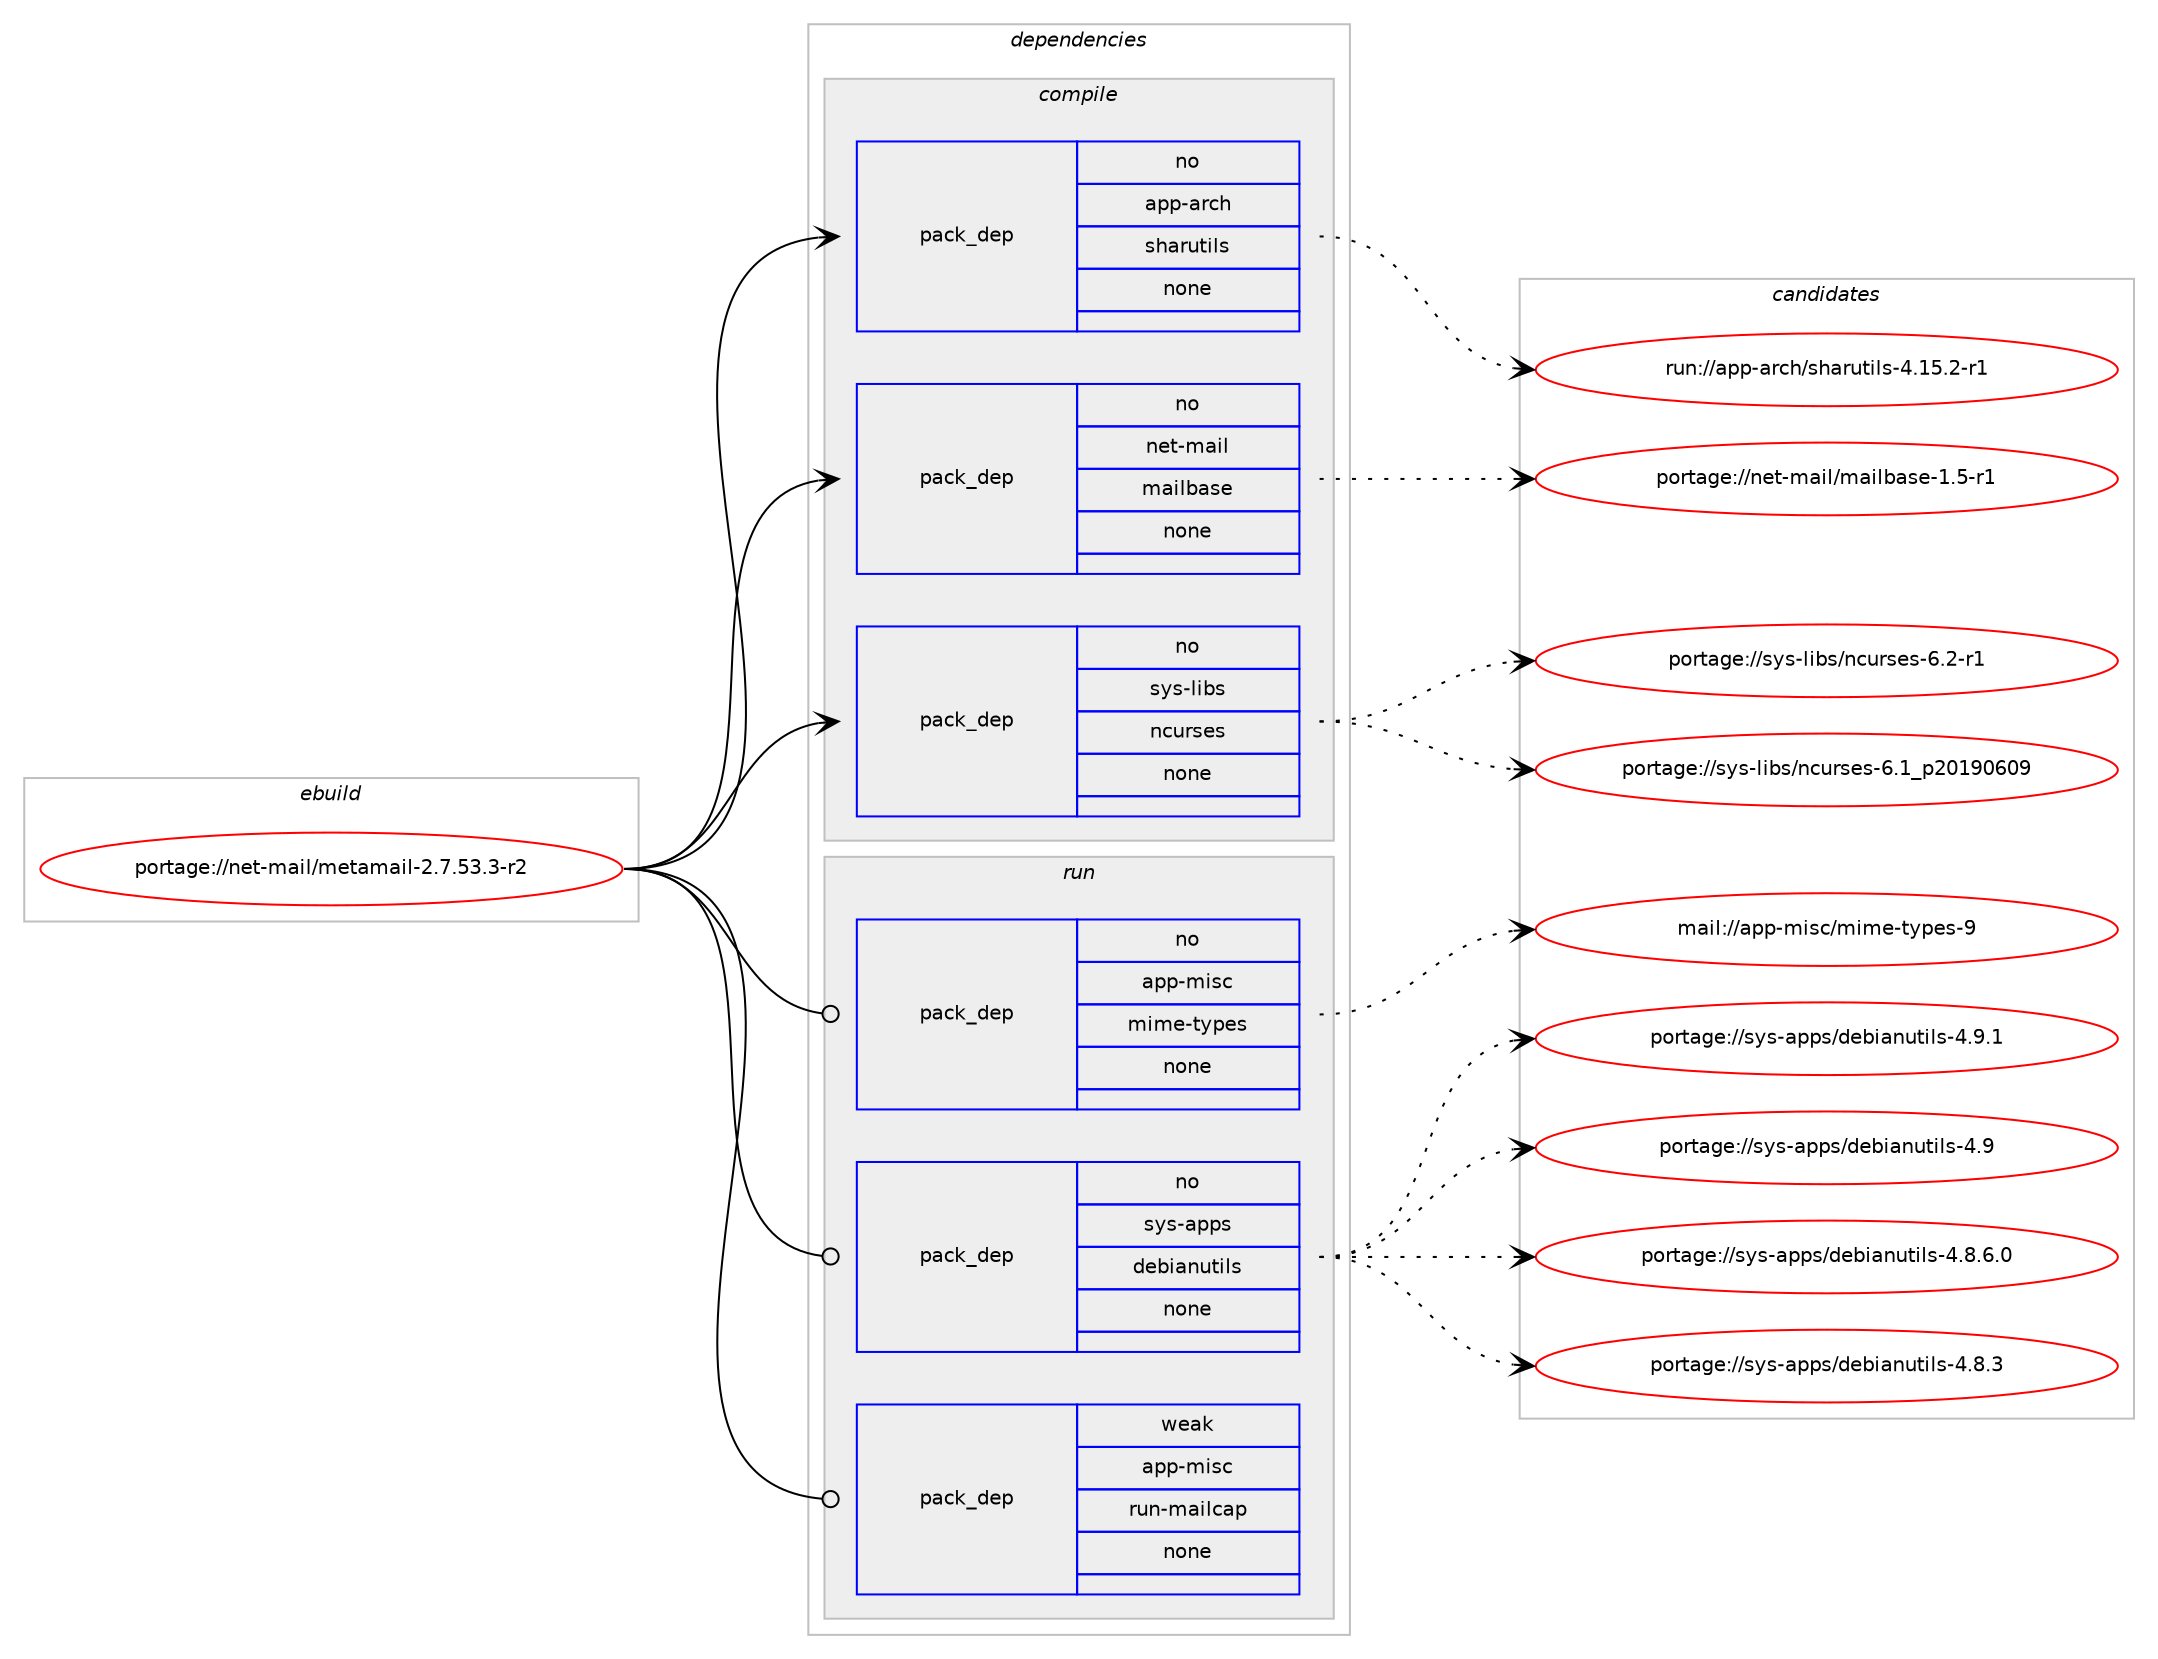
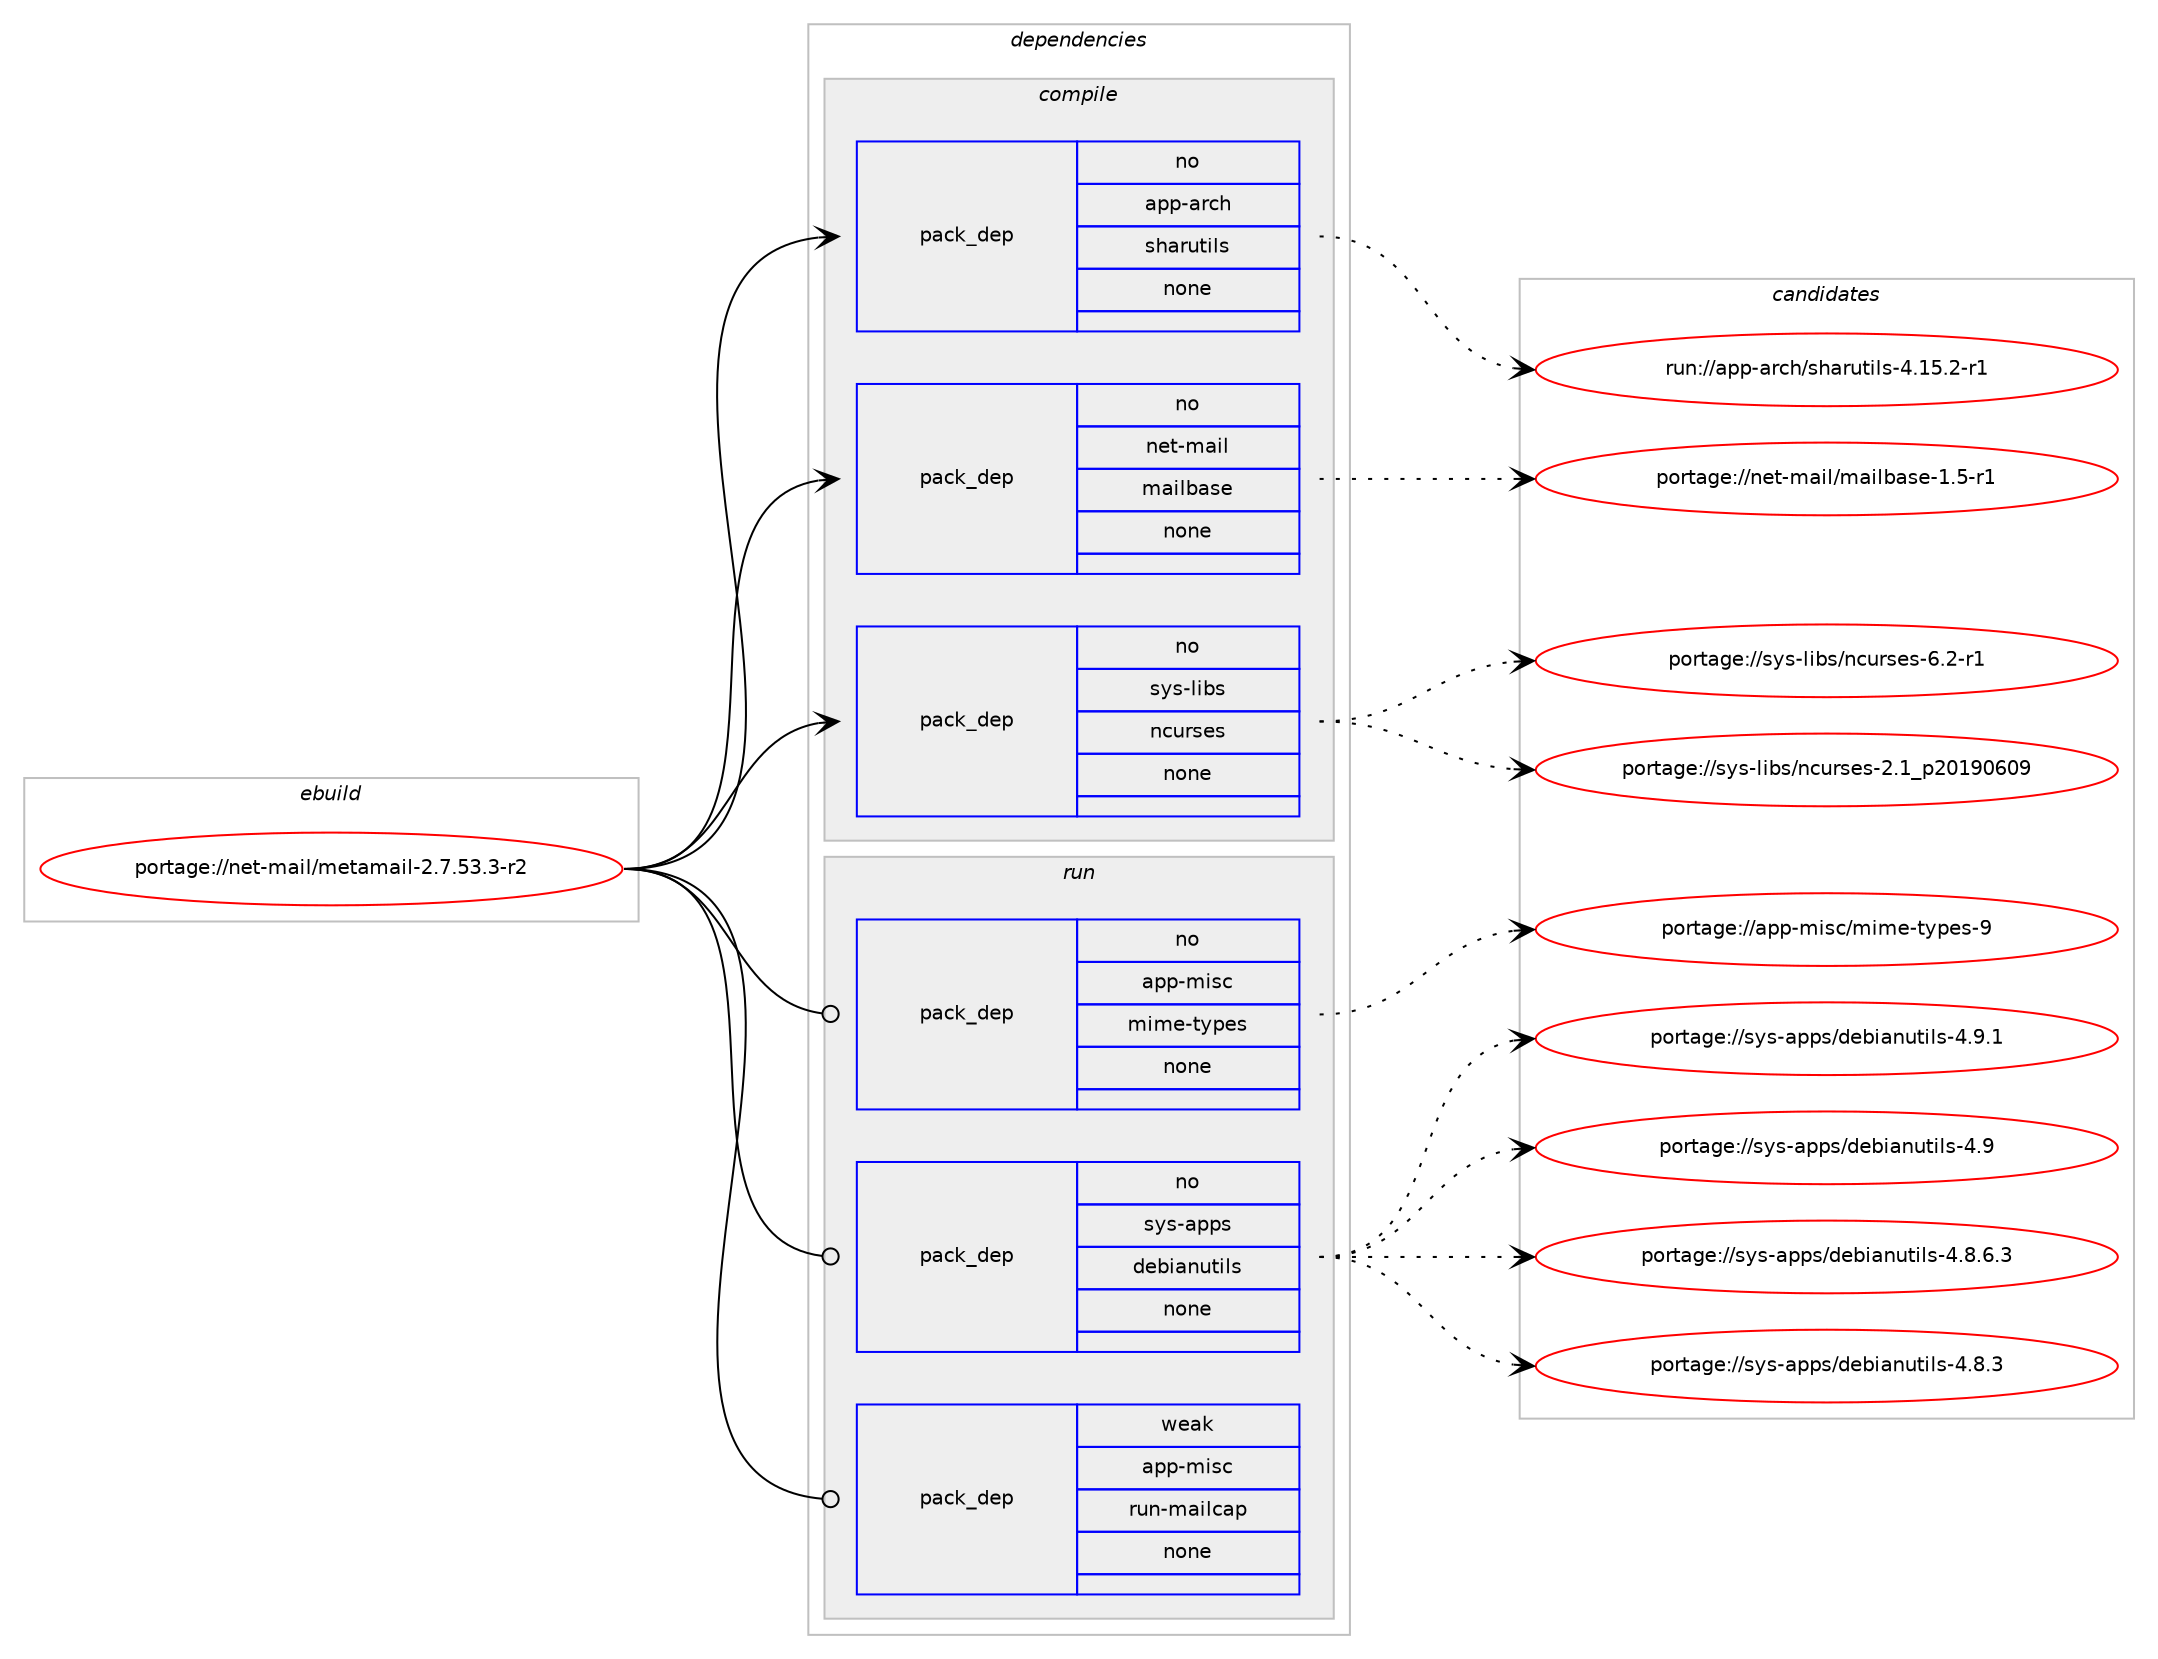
(1827, 770) -> (1827, 770)
(1827, 930) -> (1827, 930)
(1827, 1257) -> (1827, 1257)
